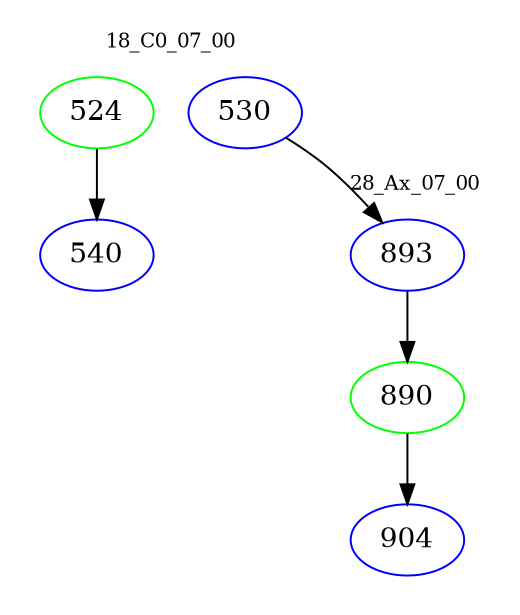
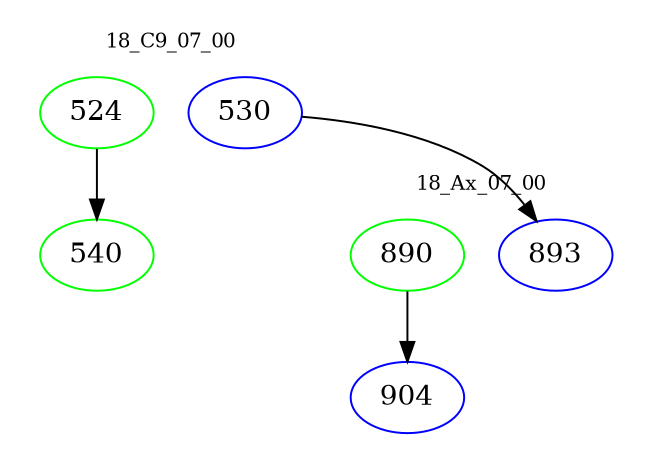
(171, 43) -> (171, 43)
(415, 185) -> (482, 185)
(97, 255) -> (97, 255)
(407, 317) -> none
